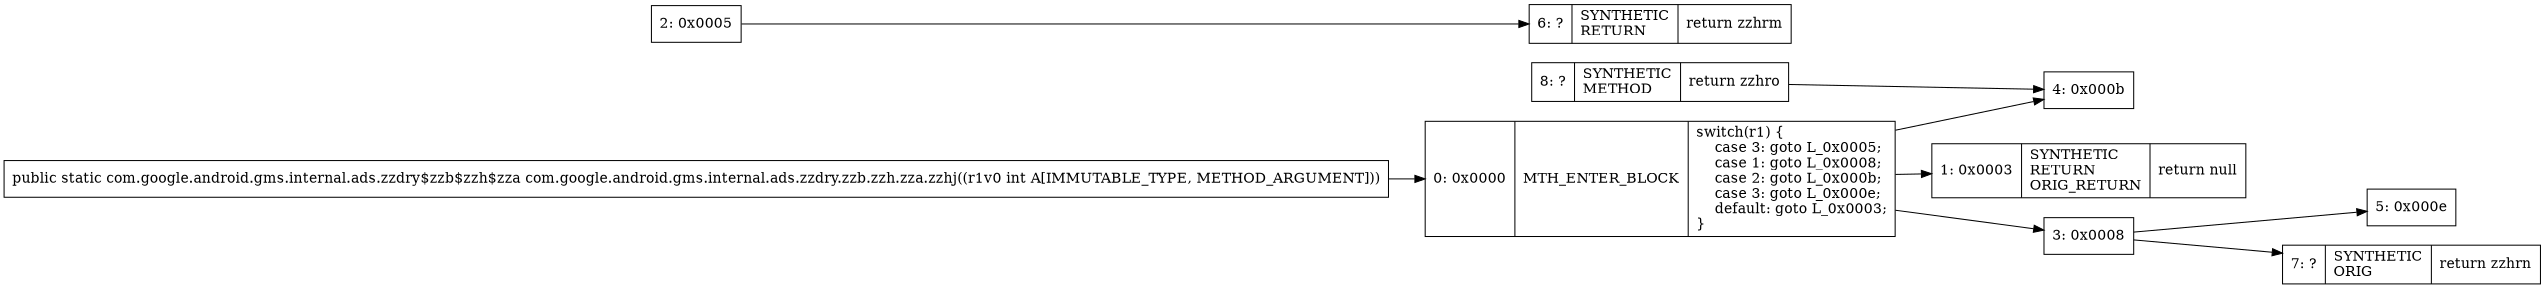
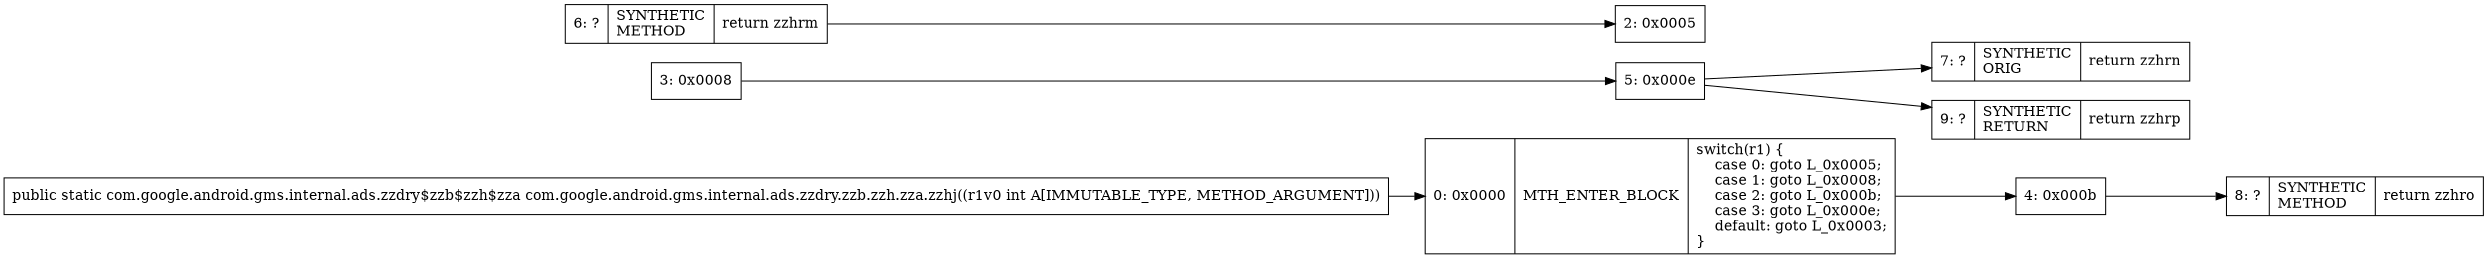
(1130, 24) -> (1216, 24)
(1613, 31) -> (651, 31)
(1911, 87) -> (2161, 196)
none -> (2061, 120)
(1789, 148) -> (1789, 165)
(2089, 171) -> none
(1965, 220) -> none
(2203, 246) -> (1813, 74)
